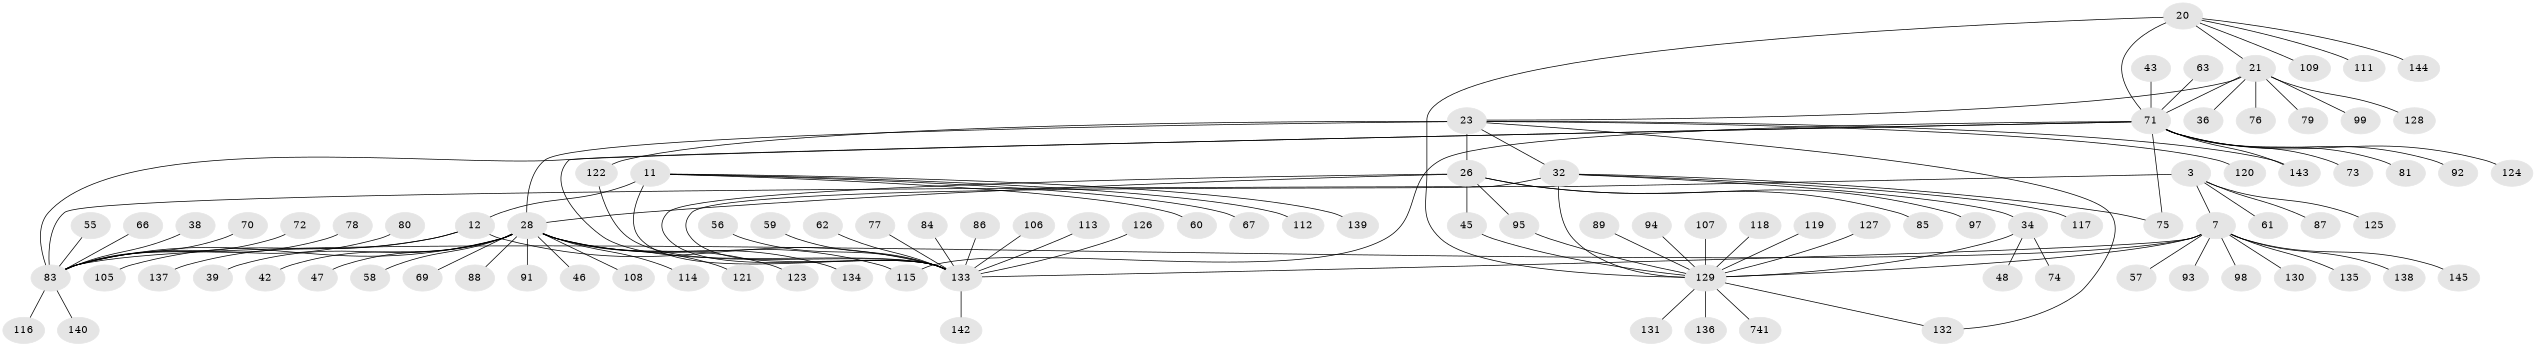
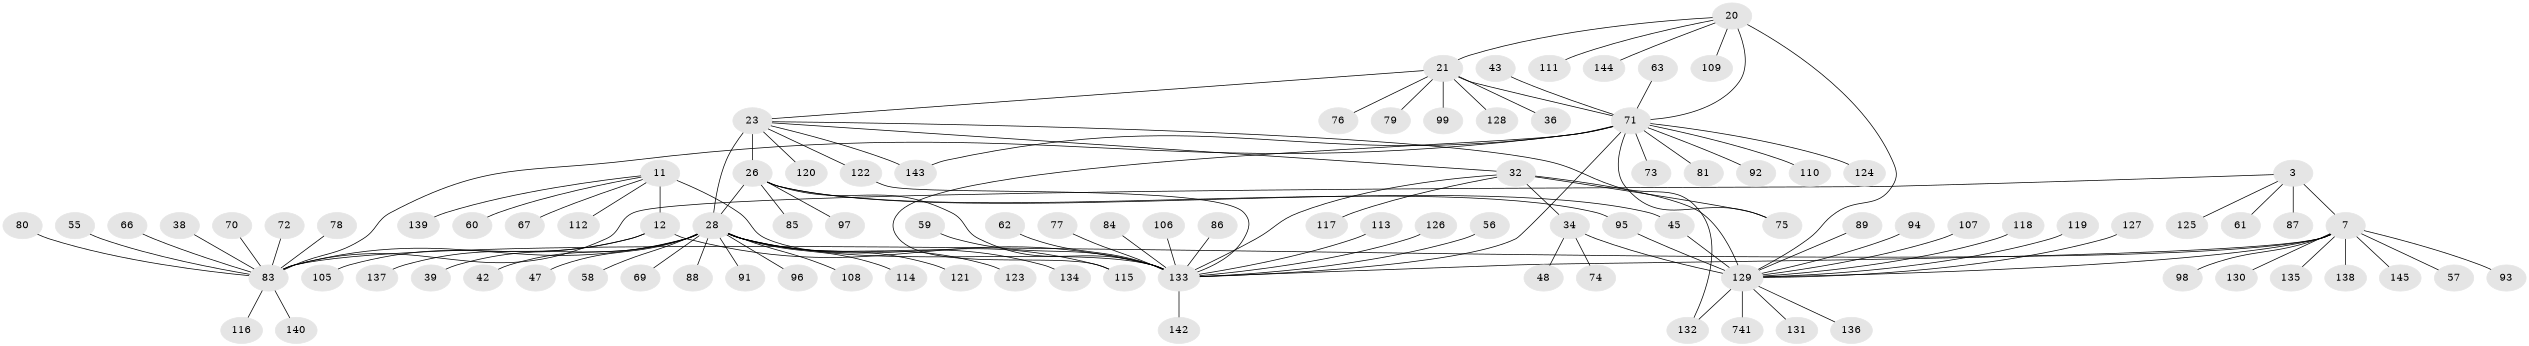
none -> (1810, 173)
(580, 278) -> (798, 278)
